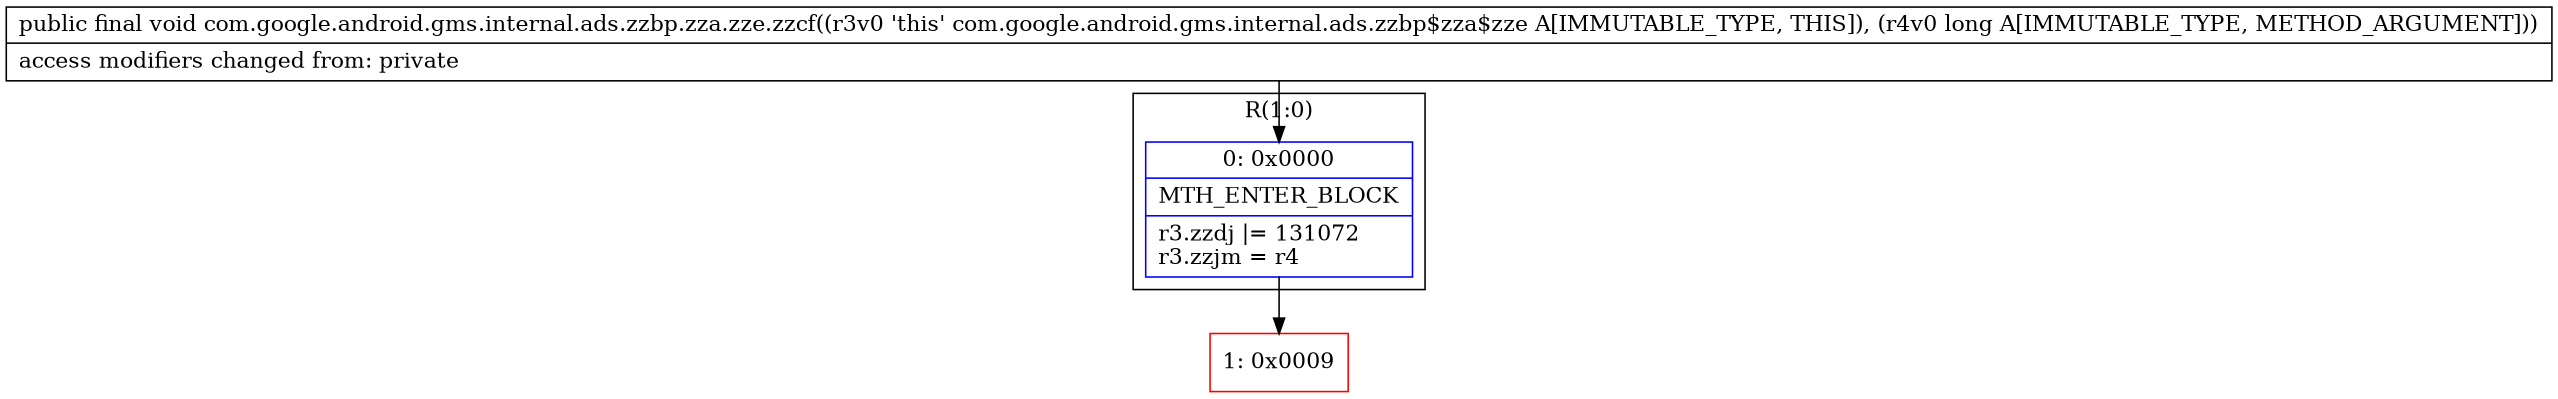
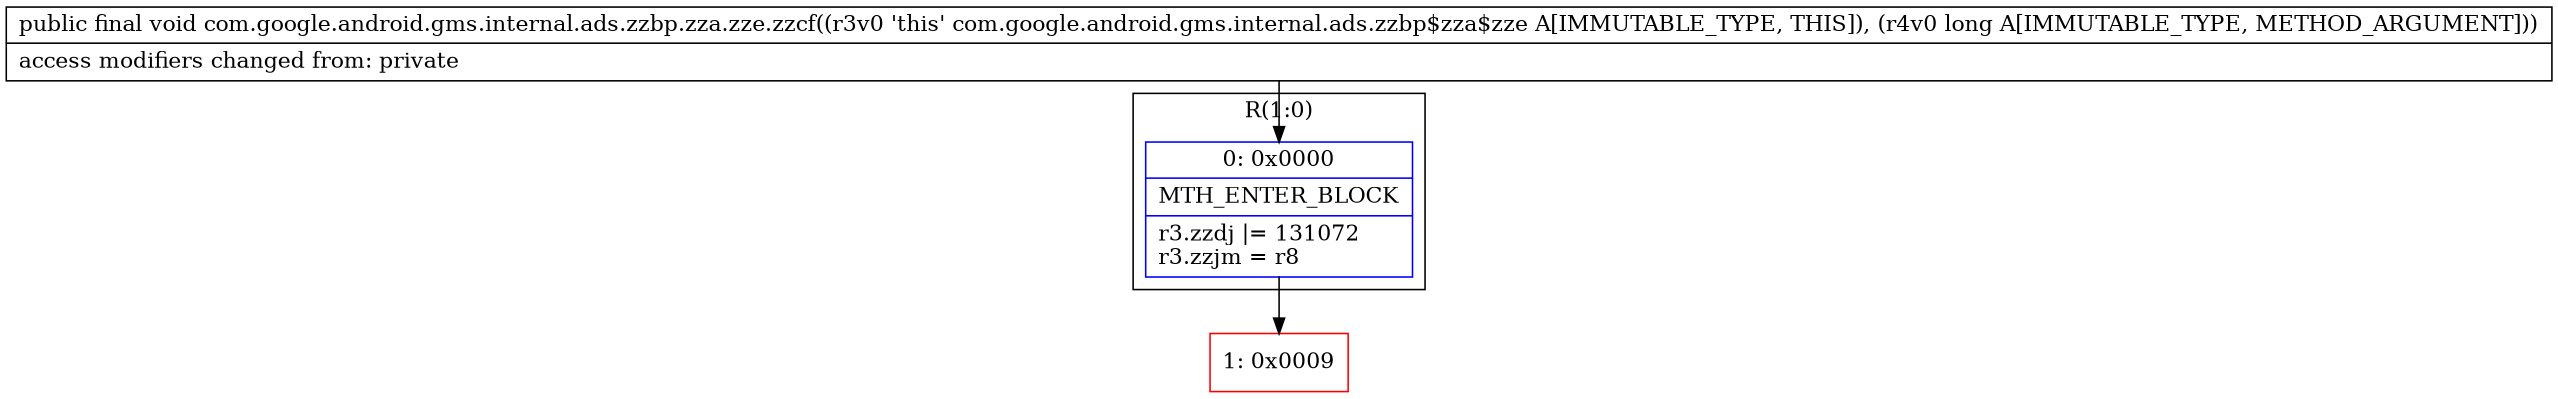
(1230, 257) -> (1230, 257)
